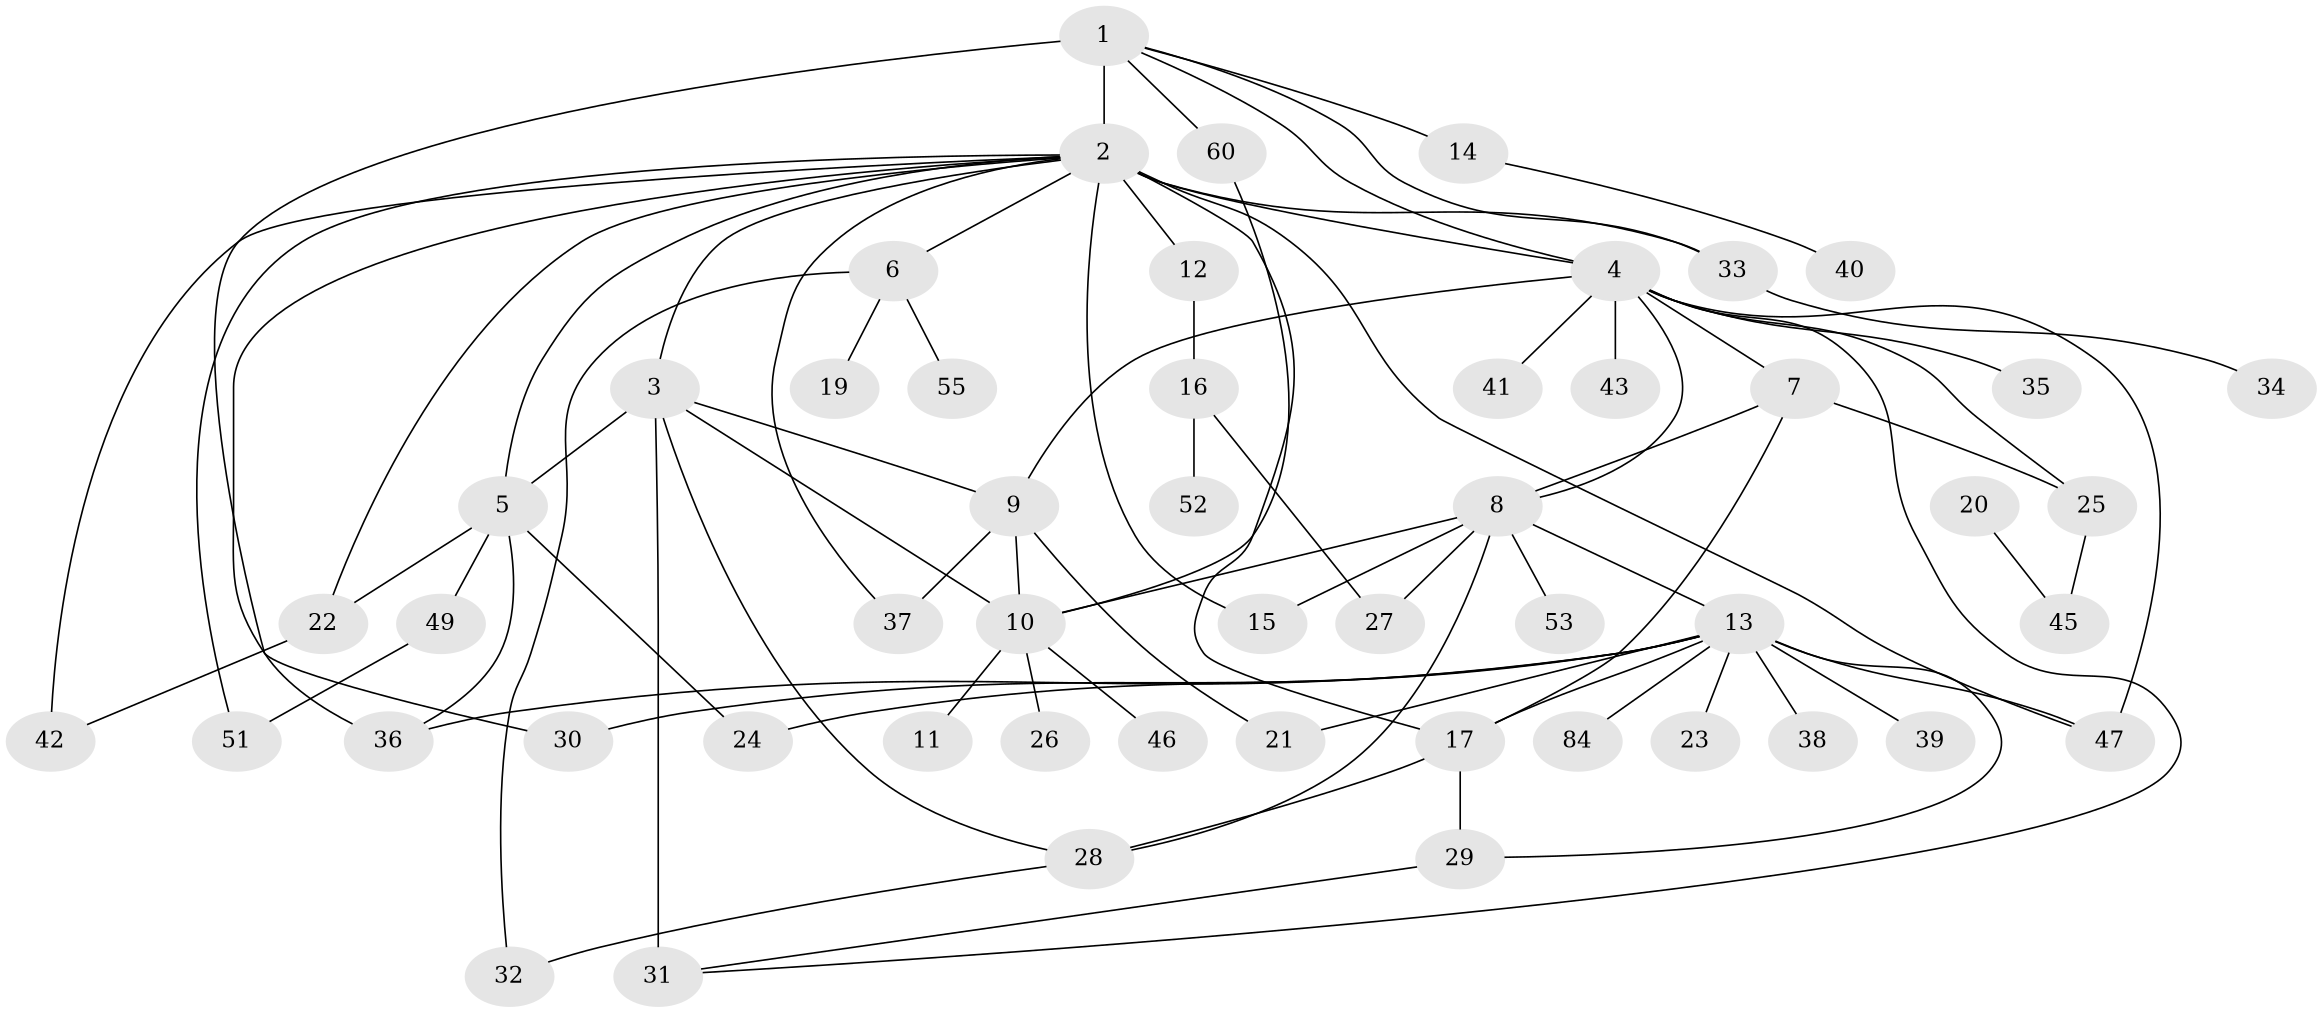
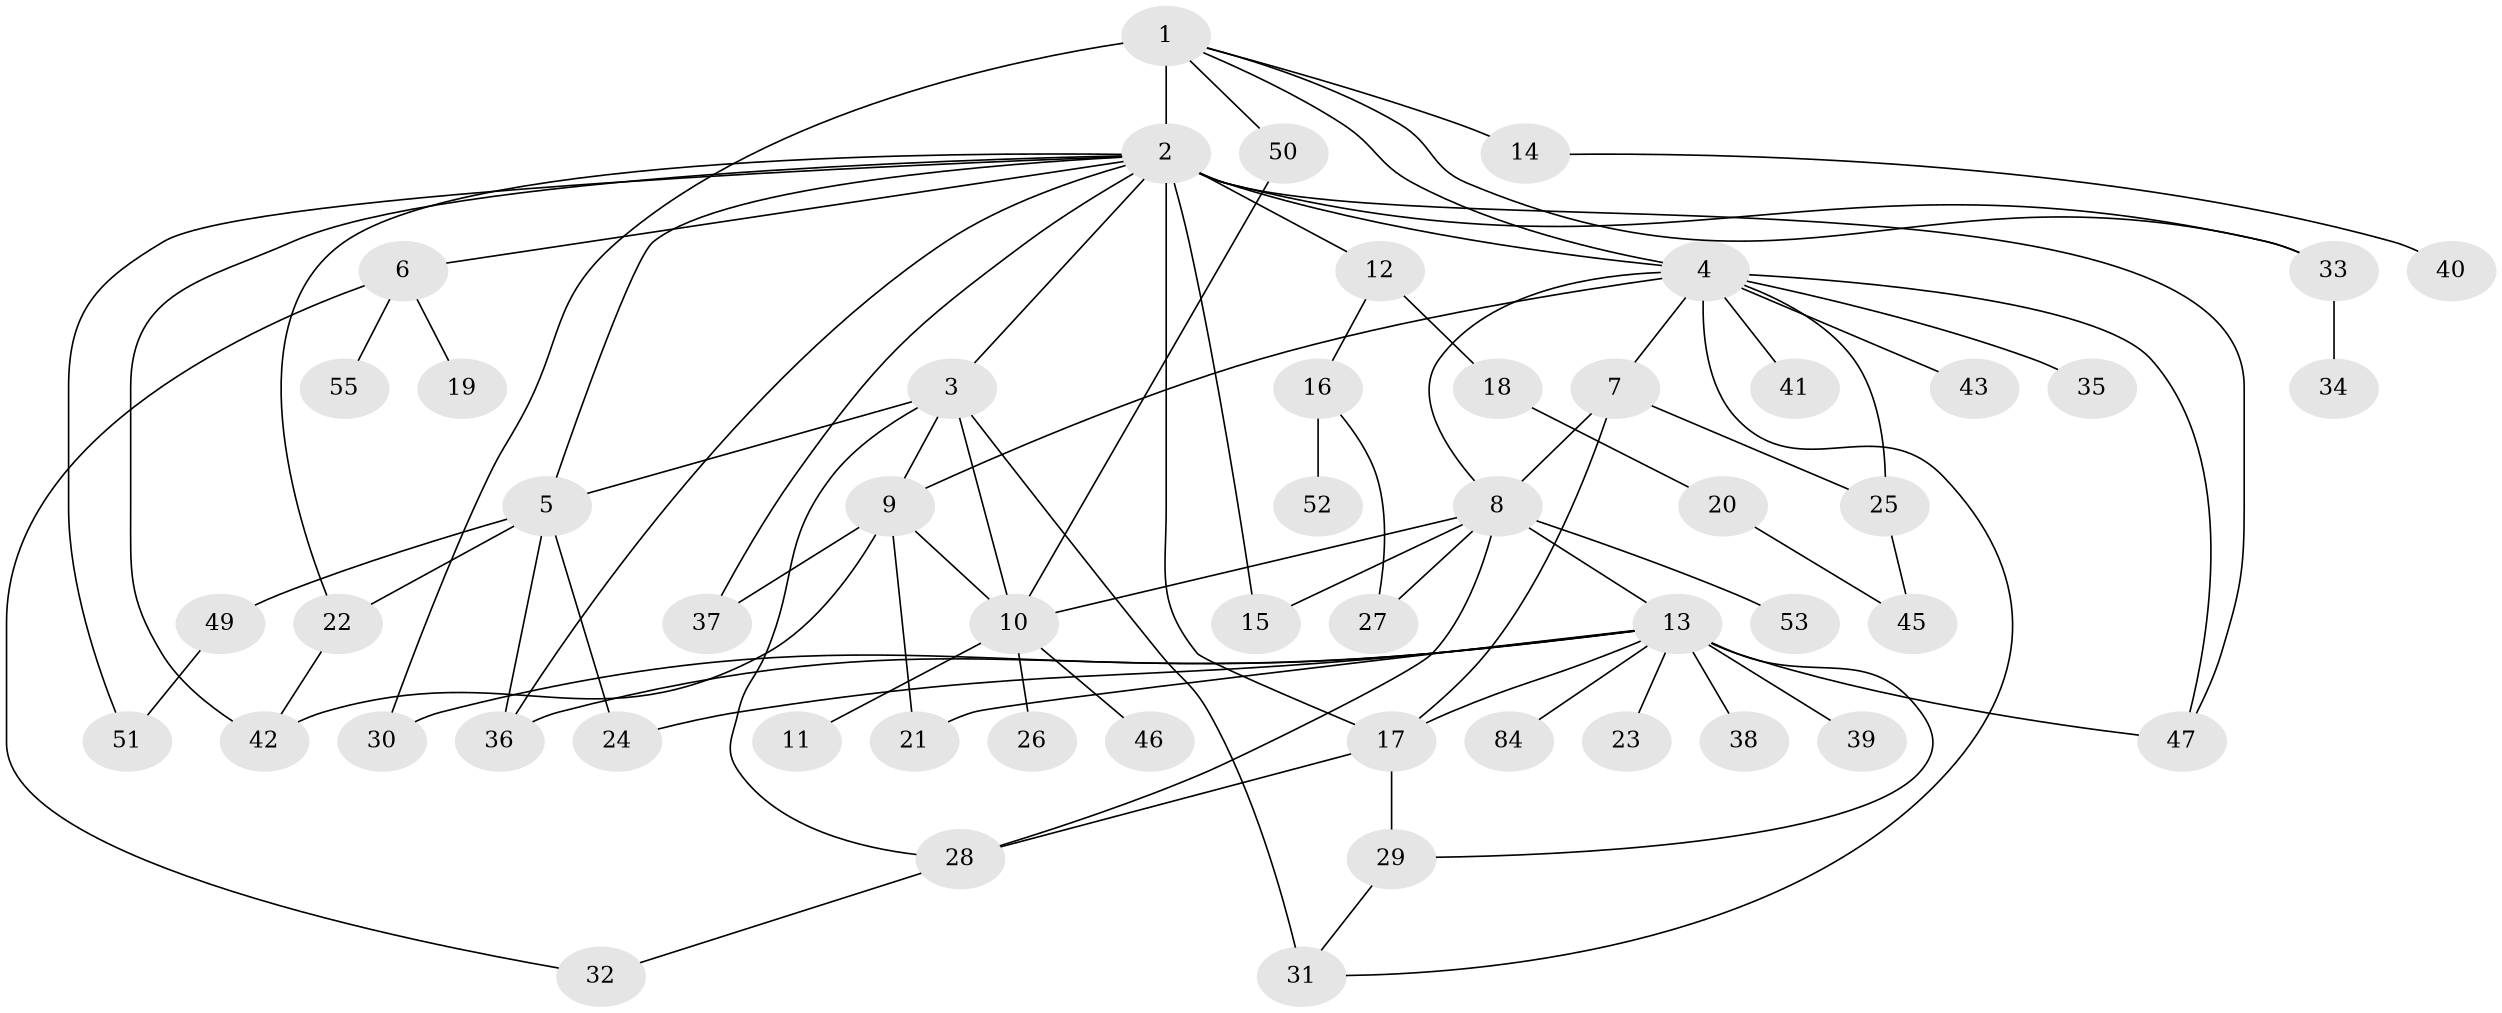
(1222, 154) -> (1284, 154)
none -> (1498, 389)
none -> (568, 698)
